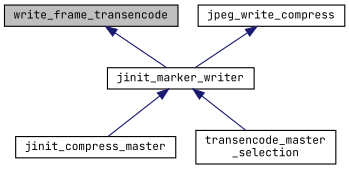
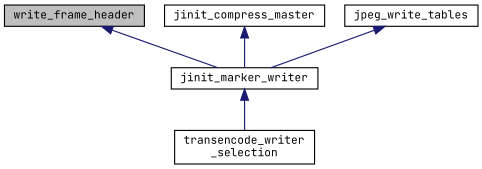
(91, 16) -> (74, 16)
(271, 16) -> (411, 16)
(134, 116) -> (245, 53)
(266, 147) -> (245, 147)
